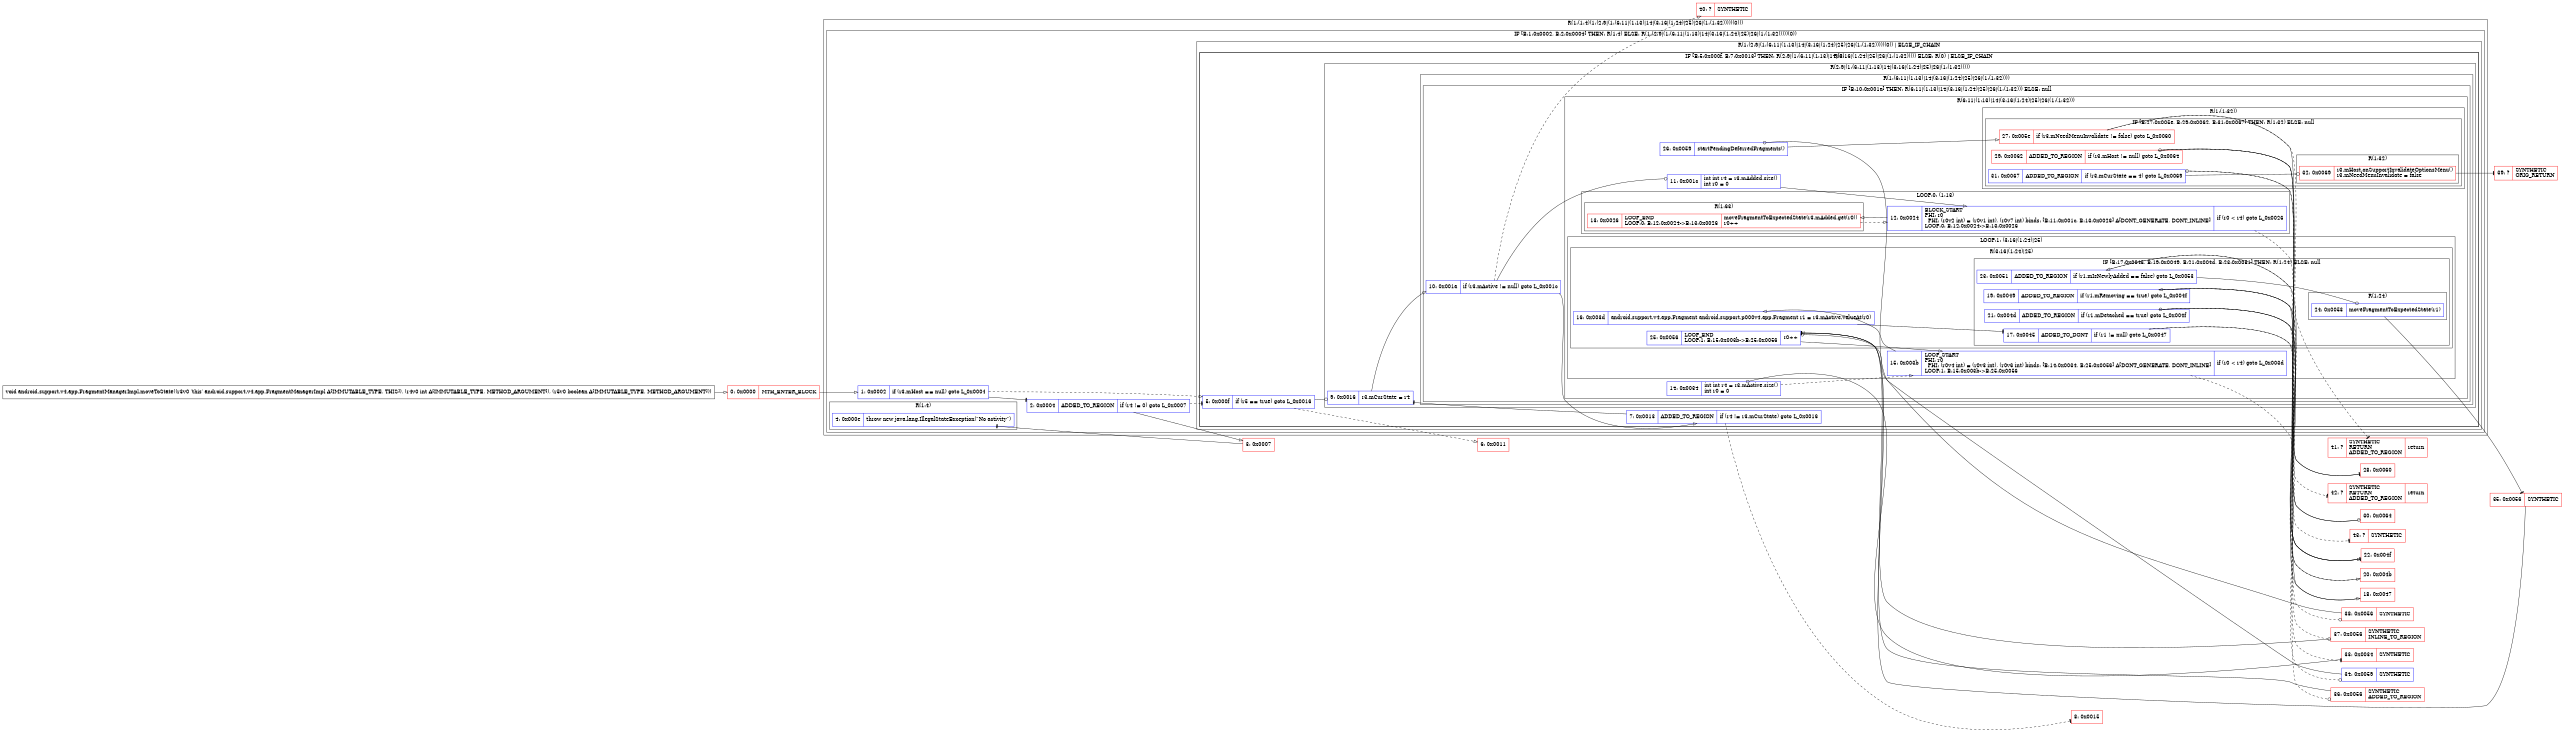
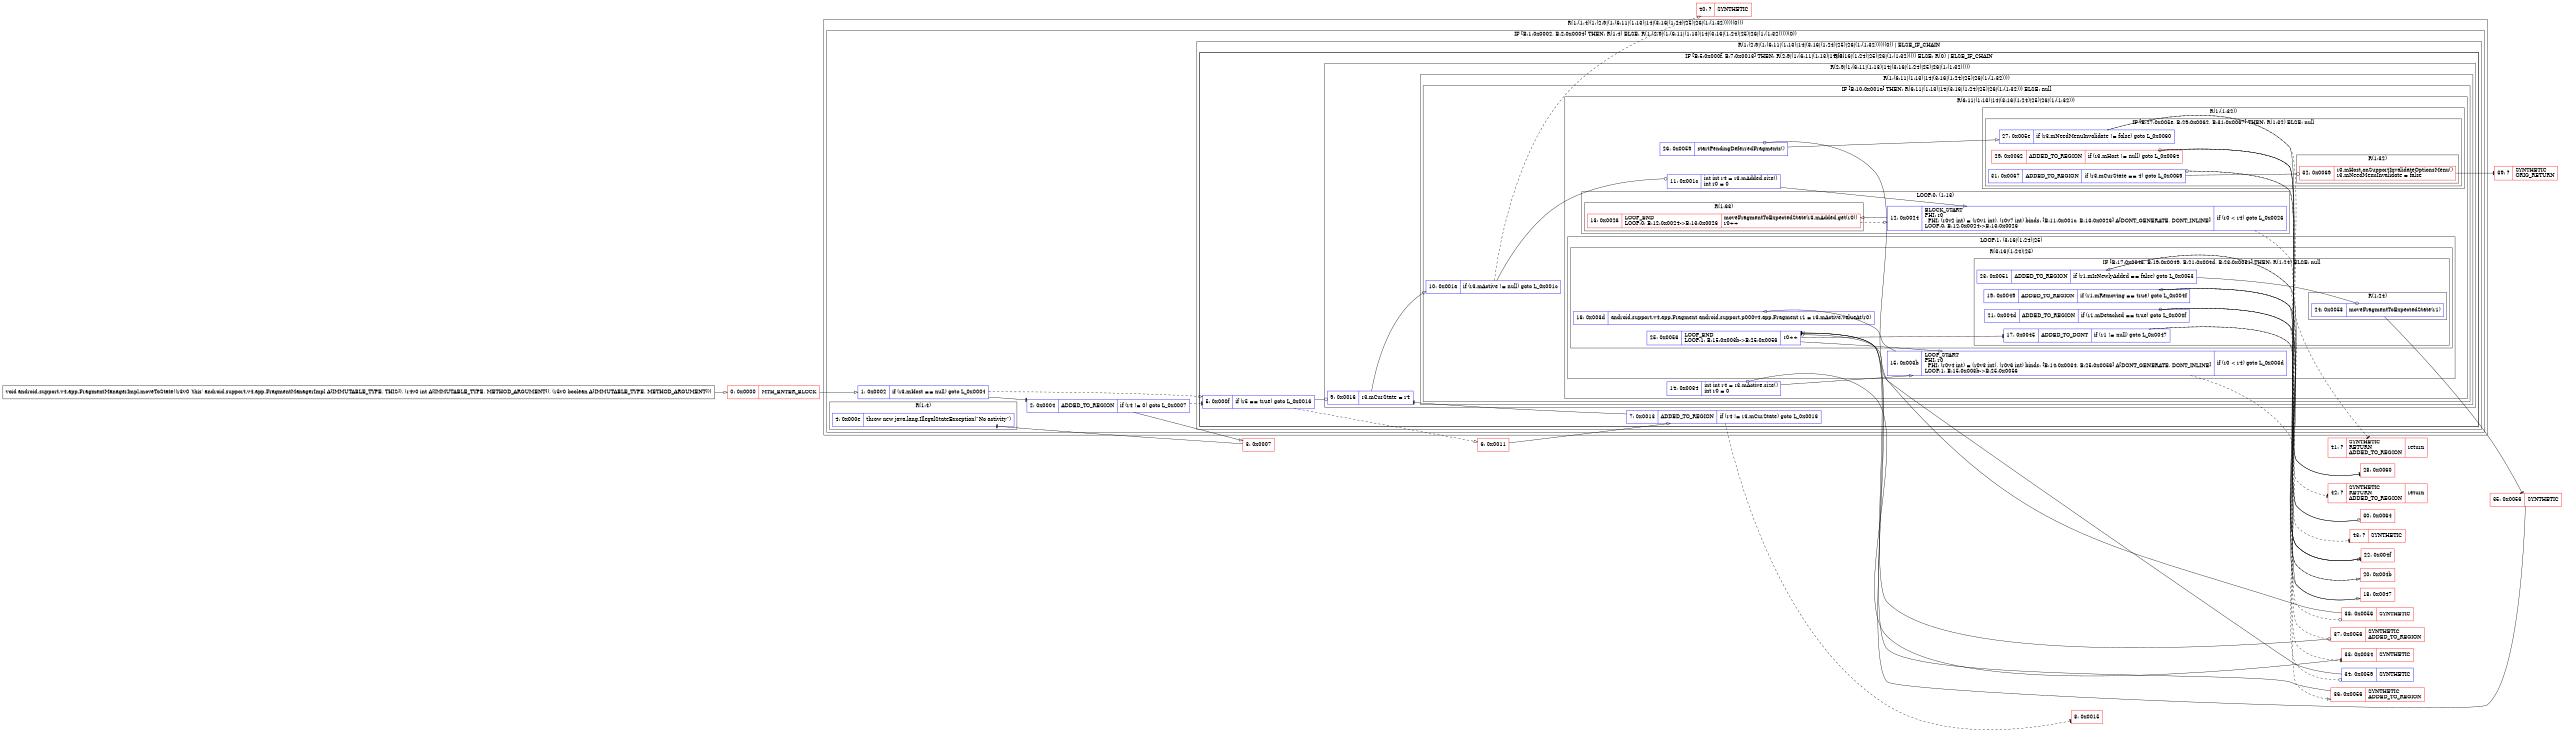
(2087, 137) -> (2087, 137)
(1930, 328) -> (1901, 337)
(1835, 381) -> (1835, 381)
(1586, 415) -> (1552, 438)
(2294, 459) -> (2294, 459)
(2395, 637) -> (2395, 637)
